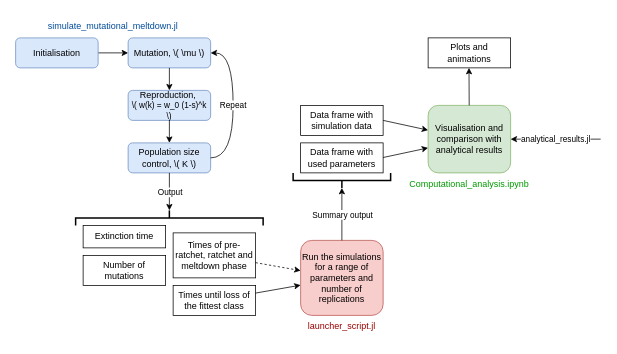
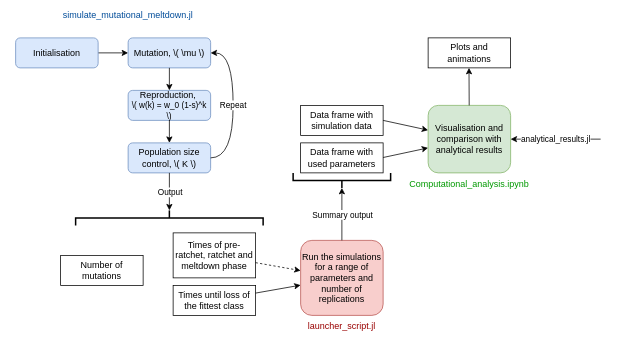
(113, 27) -> (128, 15)
(124, 237) -> none
(124, 270) -> (102, 270)
